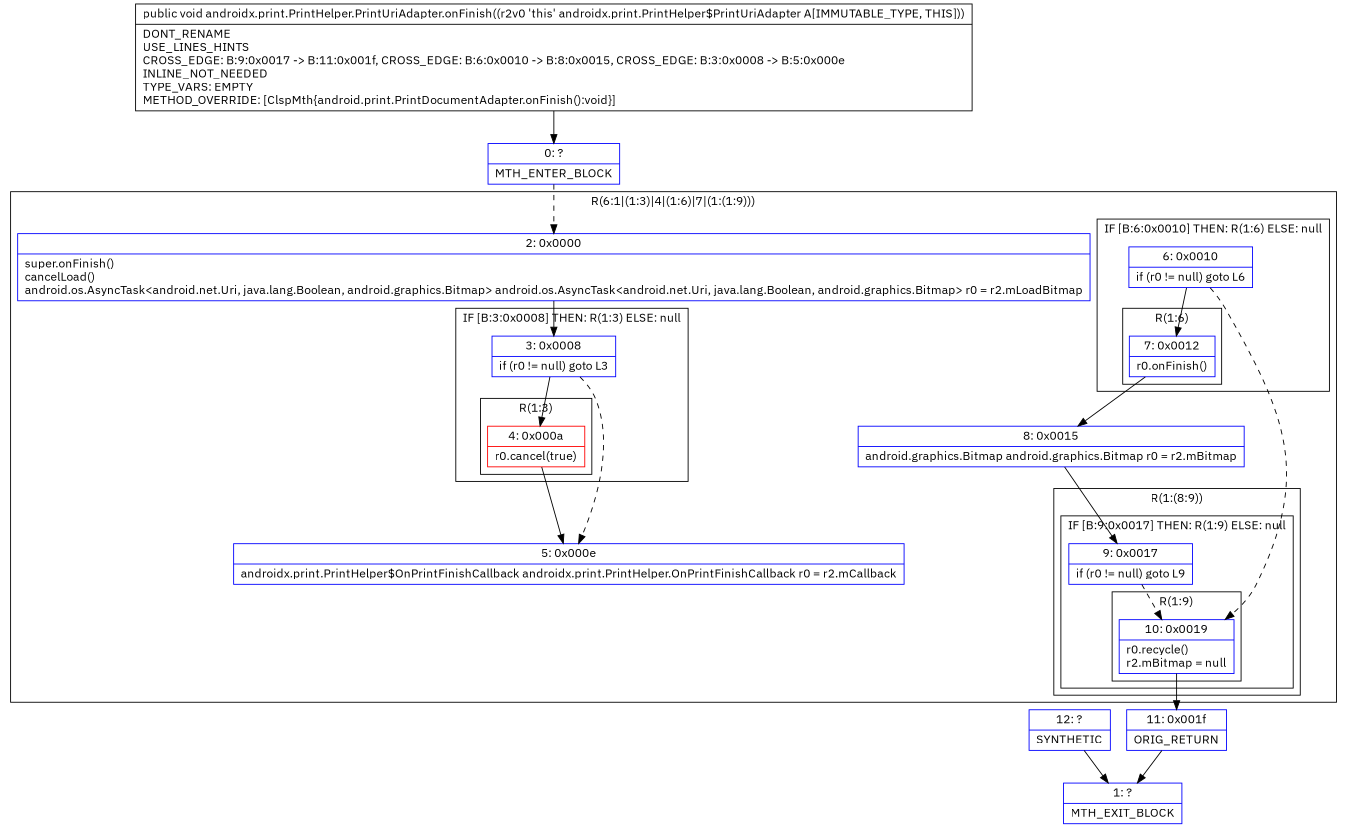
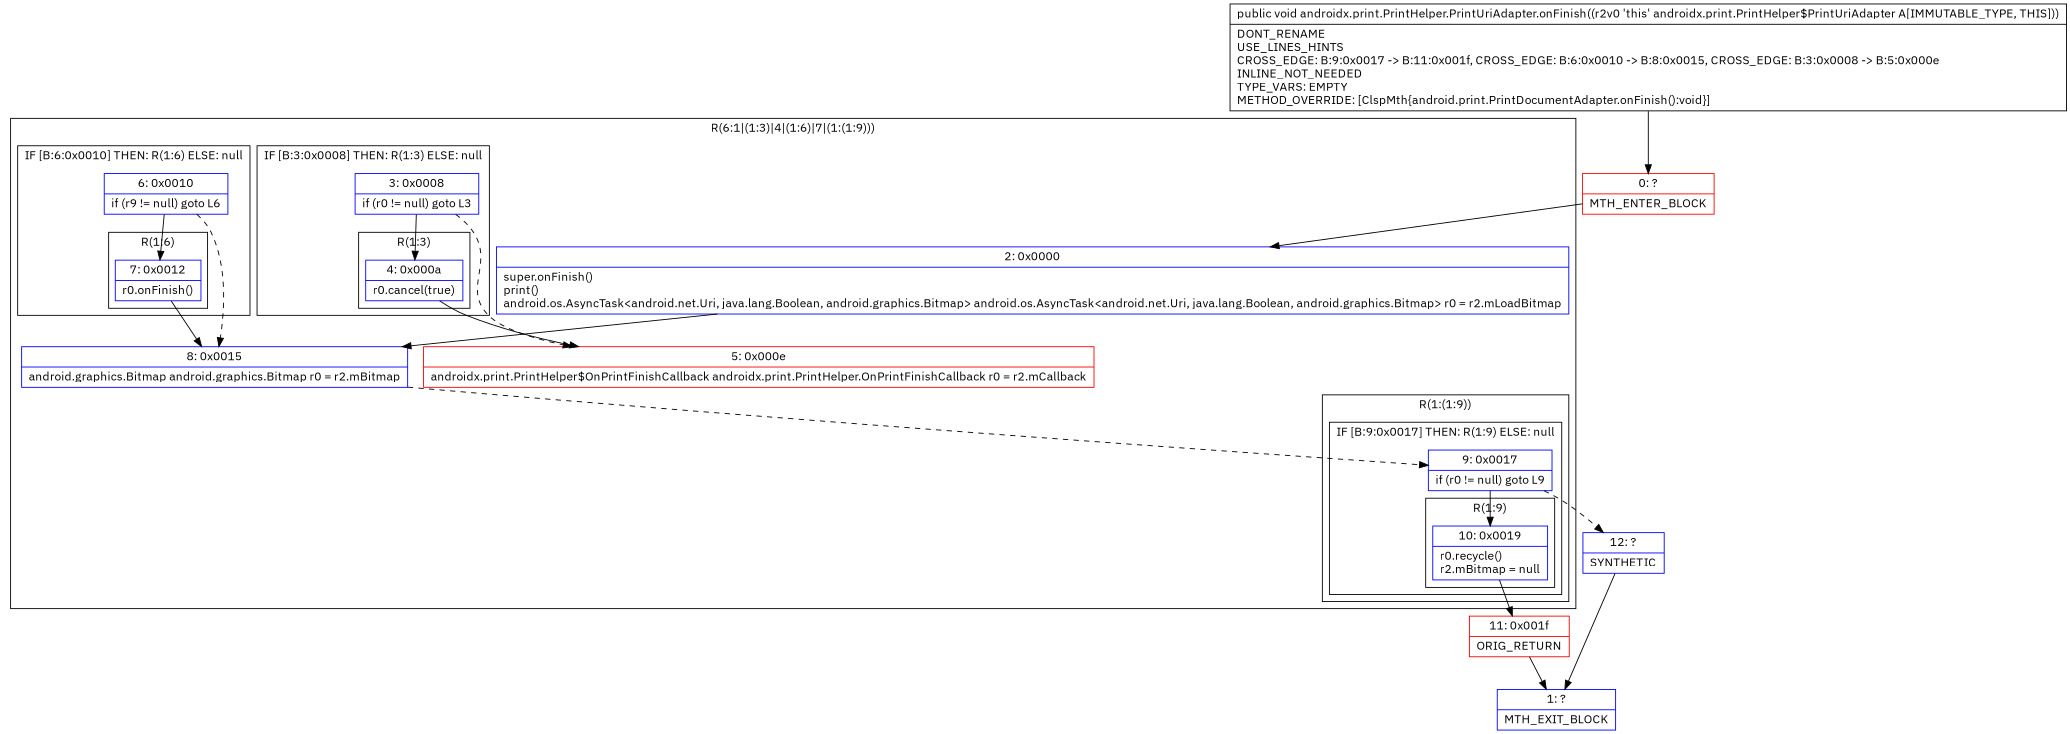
(554, 164) -> (1648, 194)
(554, 204) -> (1431, 225)
(60, 277) -> (521, 290)
(1191, 277) -> (166, 204)
(554, 314) -> (564, 330)
(536, 447) -> (414, 280)
(1284, 449) -> (222, 273)
(1177, 499) -> (1446, 405)
(1088, 502) -> (913, 428)
none -> (1582, 515)
(569, 564) -> (759, 367)
(1150, 598) -> (1490, 504)
(1177, 730) -> (1519, 636)
